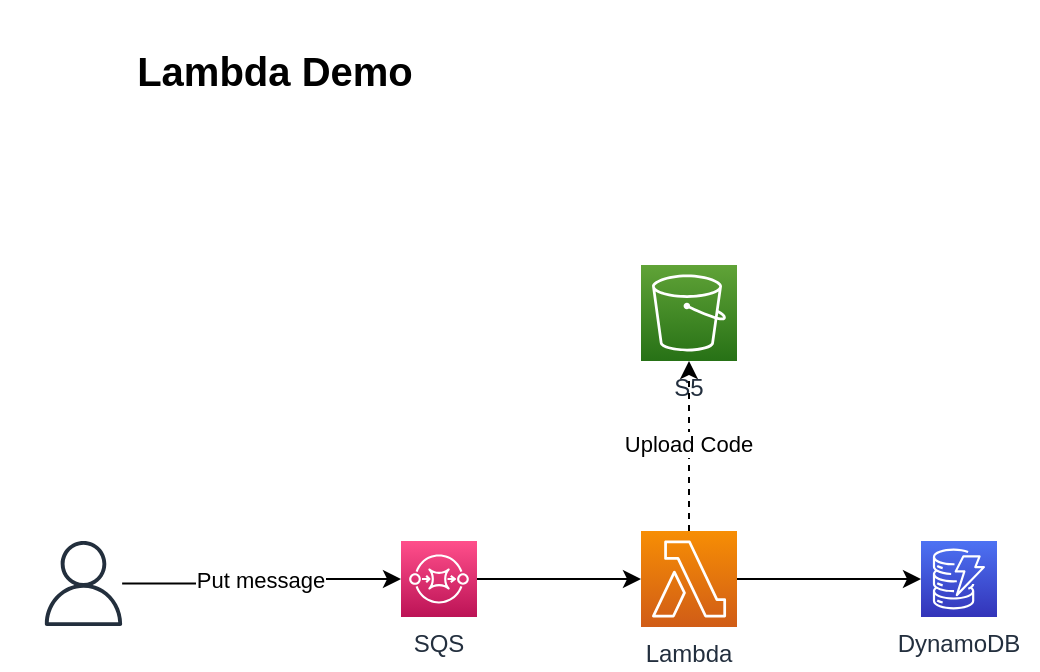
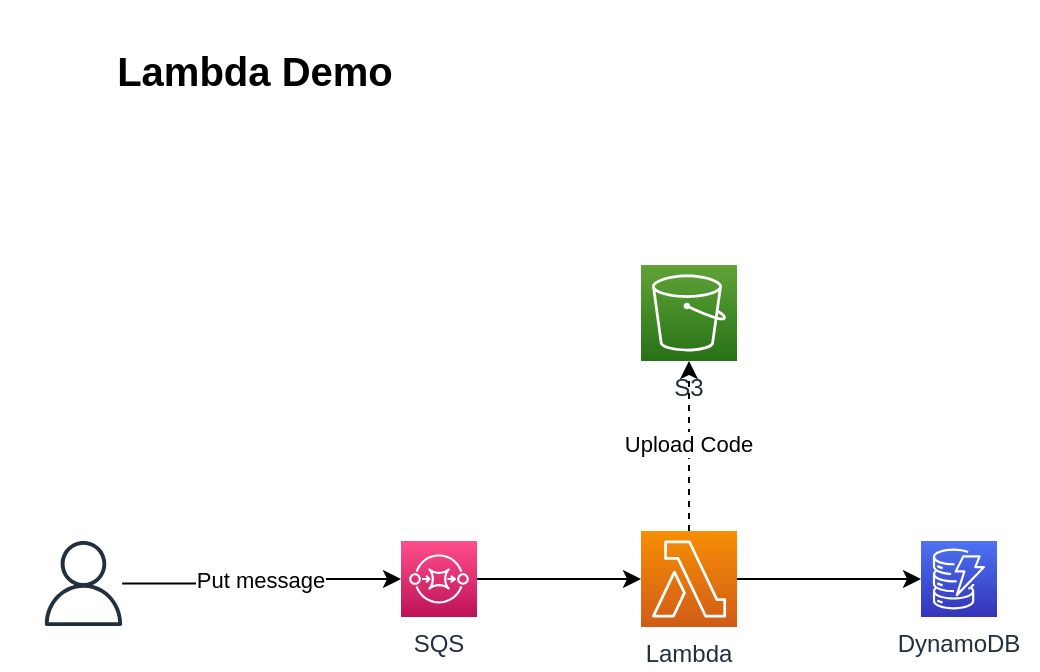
(276, 71) -> (256, 71)
(690, 389) -> (690, 389)
